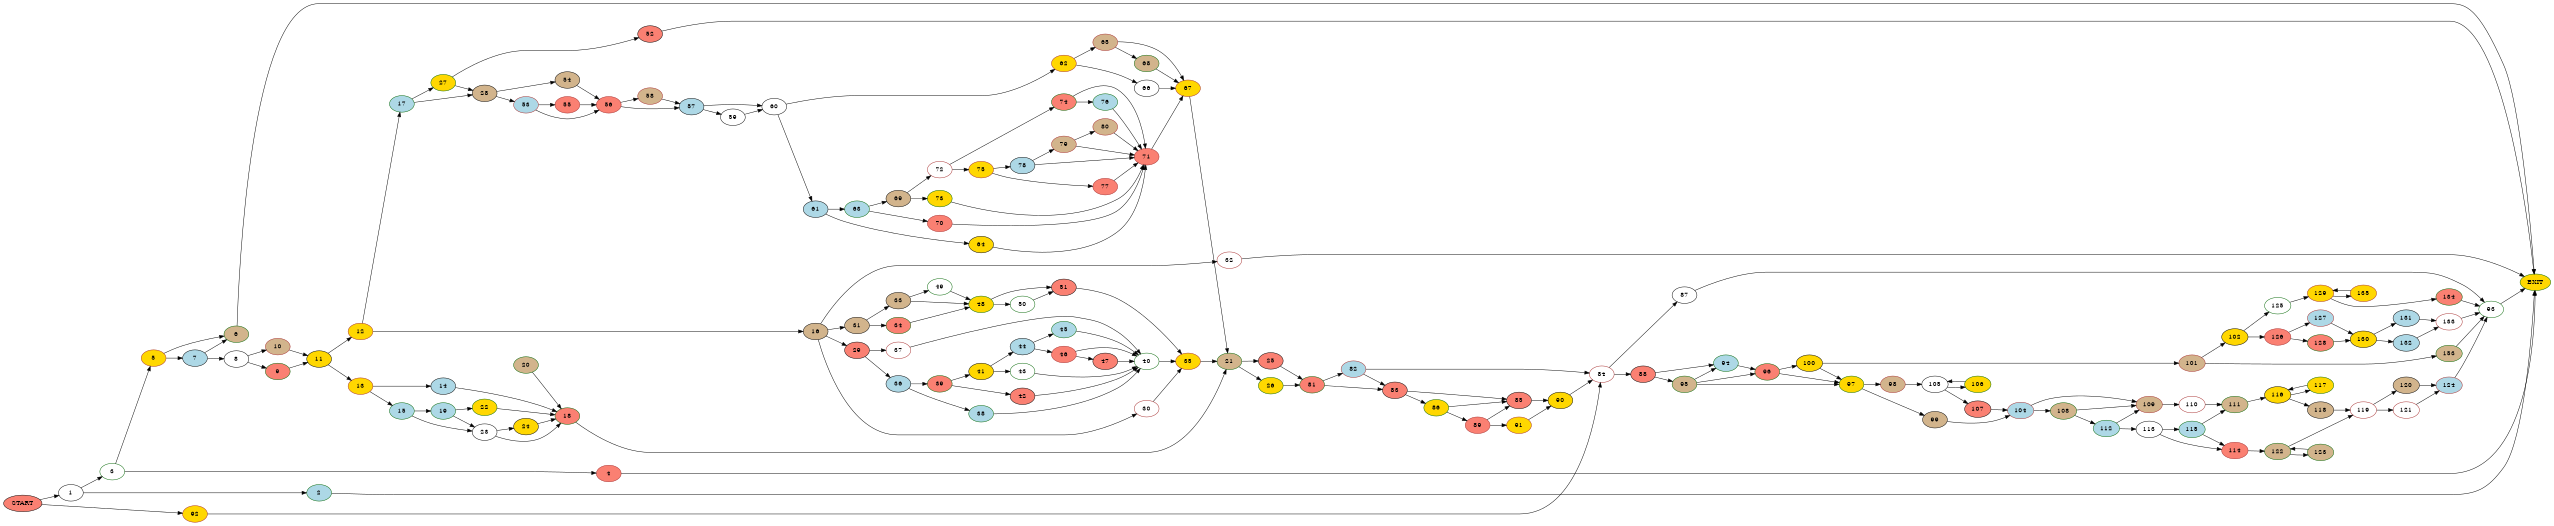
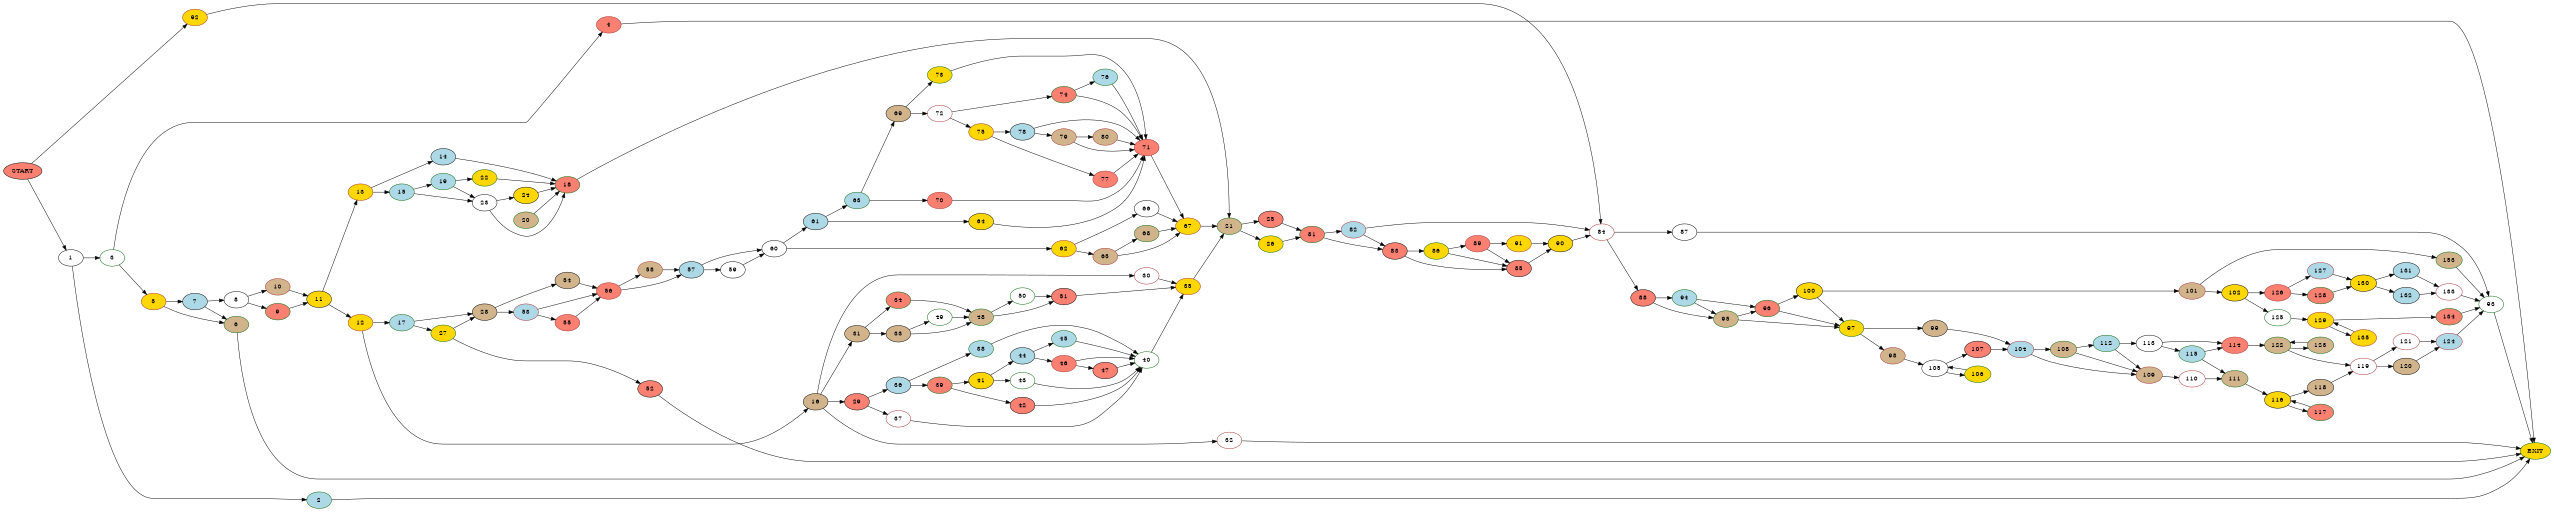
(981, 304) -> (981, 317)
(1703, 375) -> (1703, 307)
(2321, 385) -> (2321, 412)
